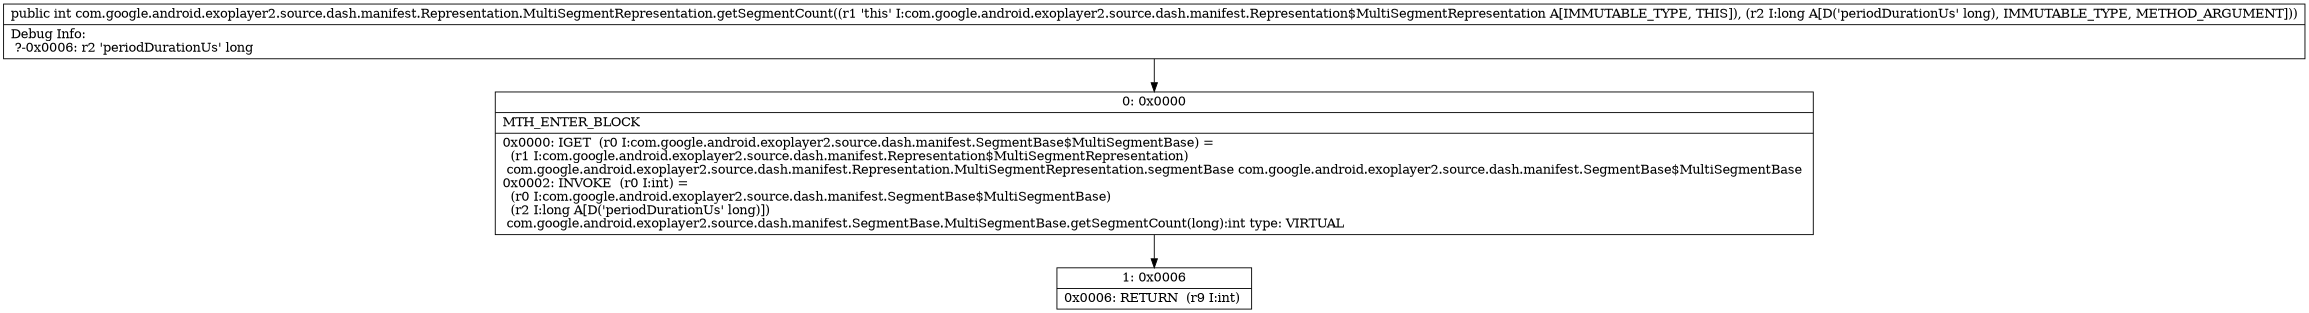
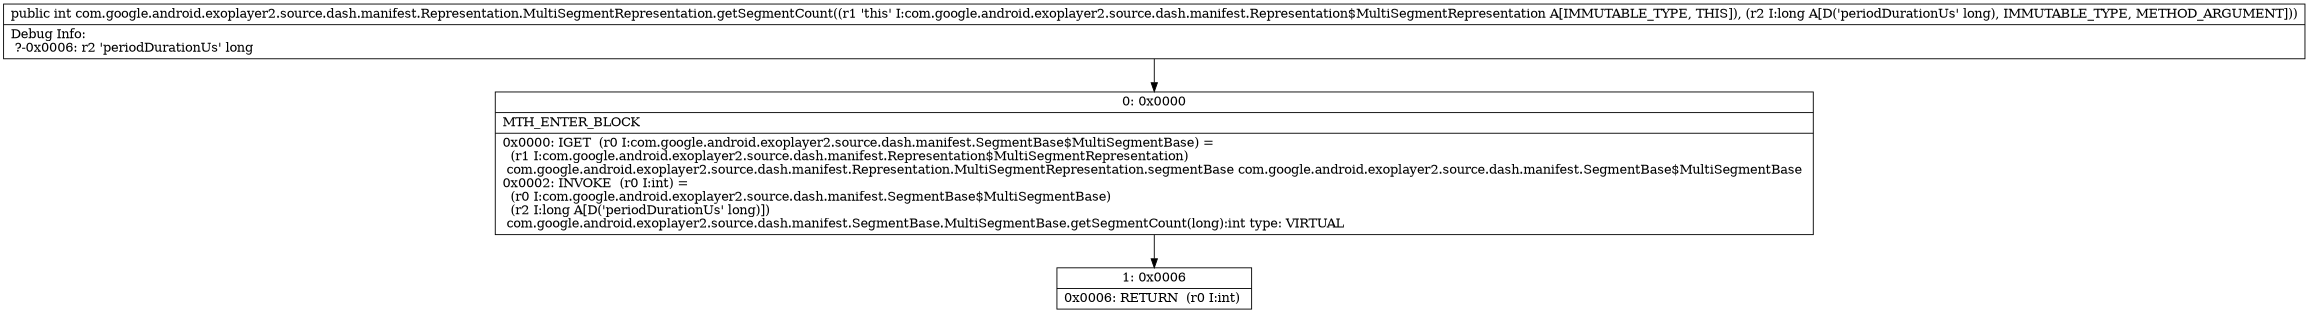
(1154, 298) -> (1154, 298)
